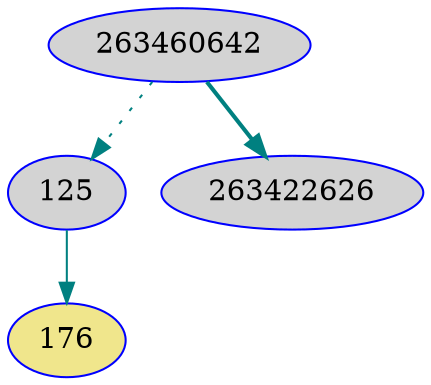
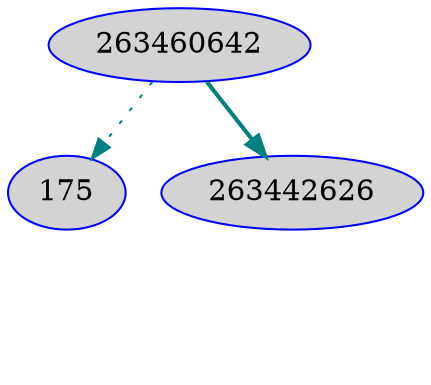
(67, 193) -> (67, 193)
(292, 193) -> (292, 193)
(67, 340) -> none
